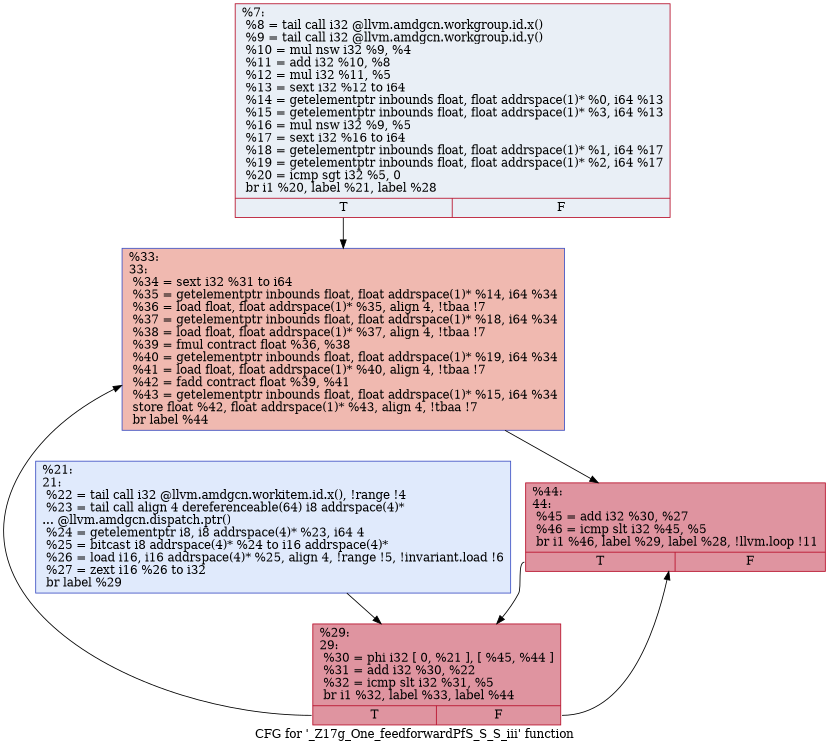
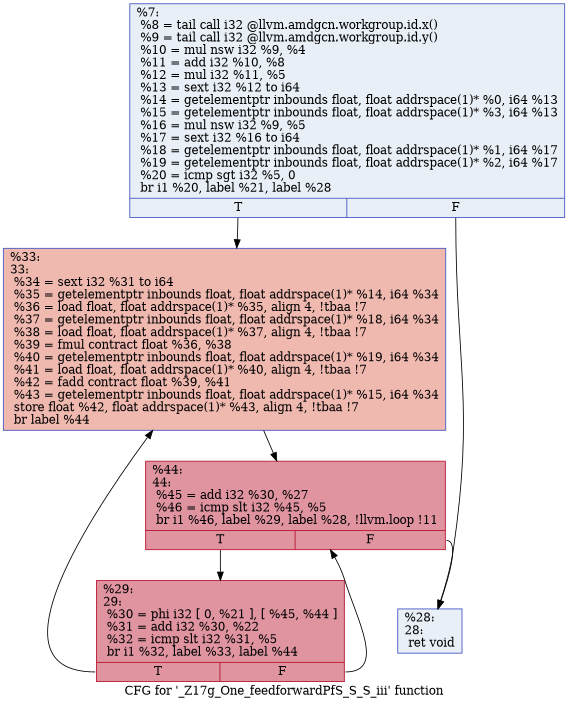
(453, 111) -> (347, 111)
(273, 527) -> none
none -> (430, 631)
